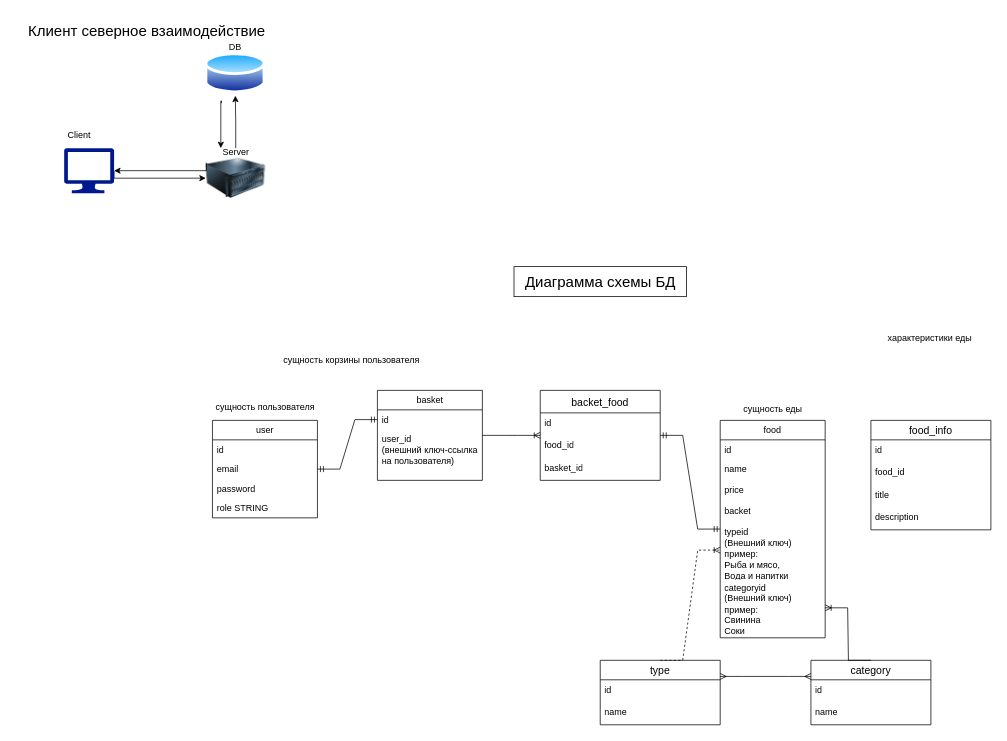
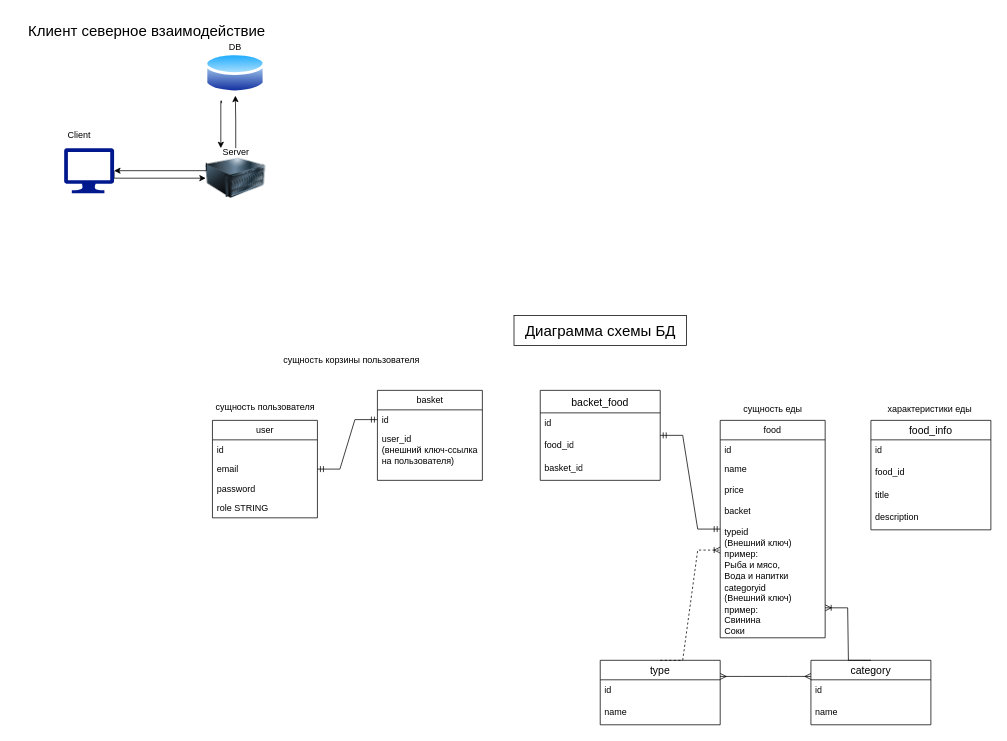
(600, 282) -> (600, 330)
(931, 338) -> (931, 409)
(510, 435) -> none
